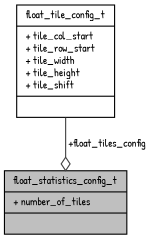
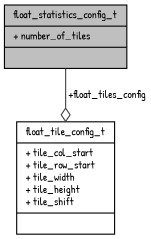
(66, 137) -> (66, 88)
